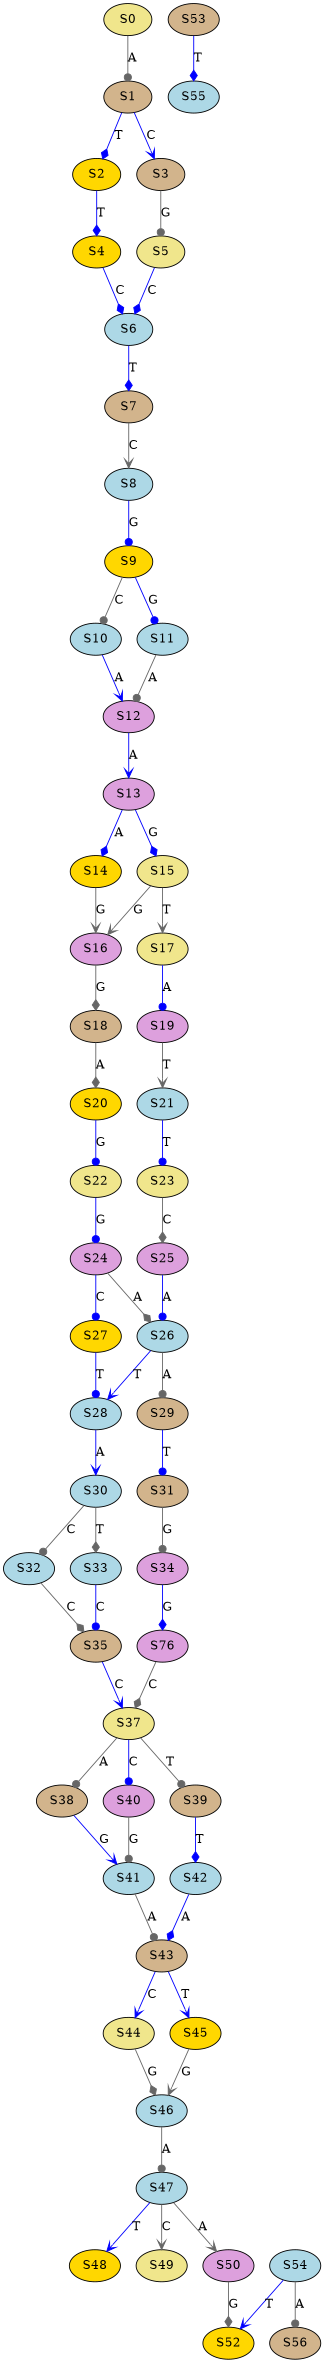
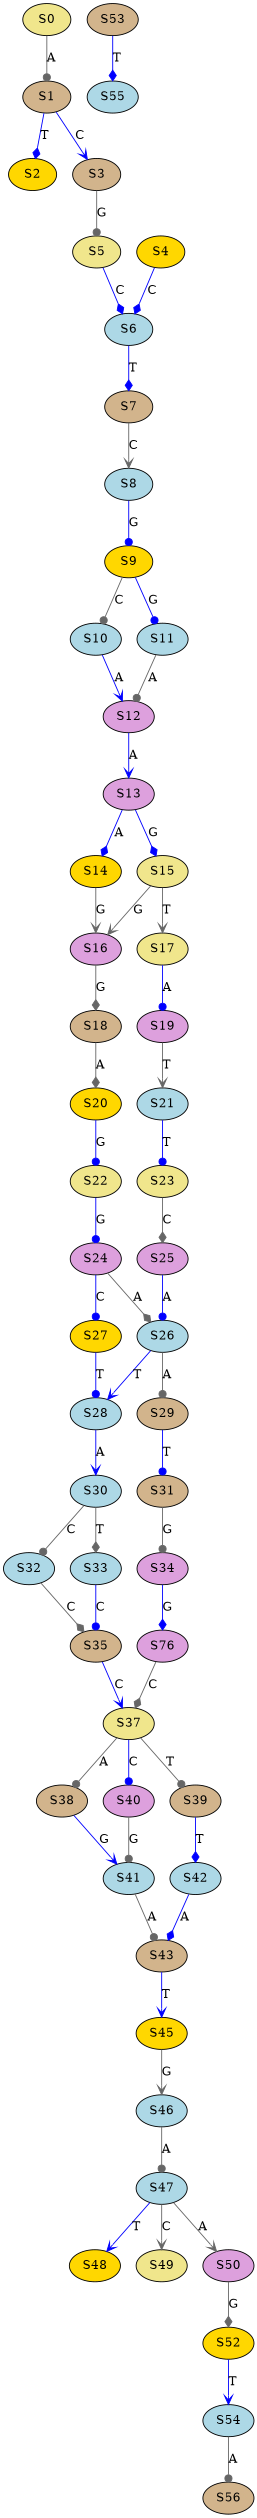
(97, 208) -> none
(129, 2033) -> none
(265, 2301) -> (228, 2377)
